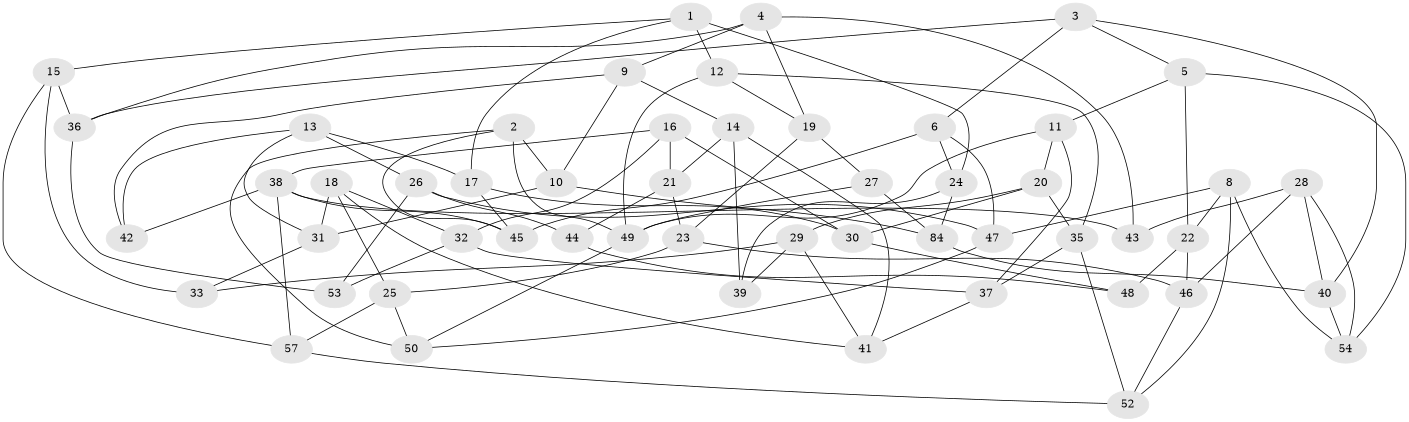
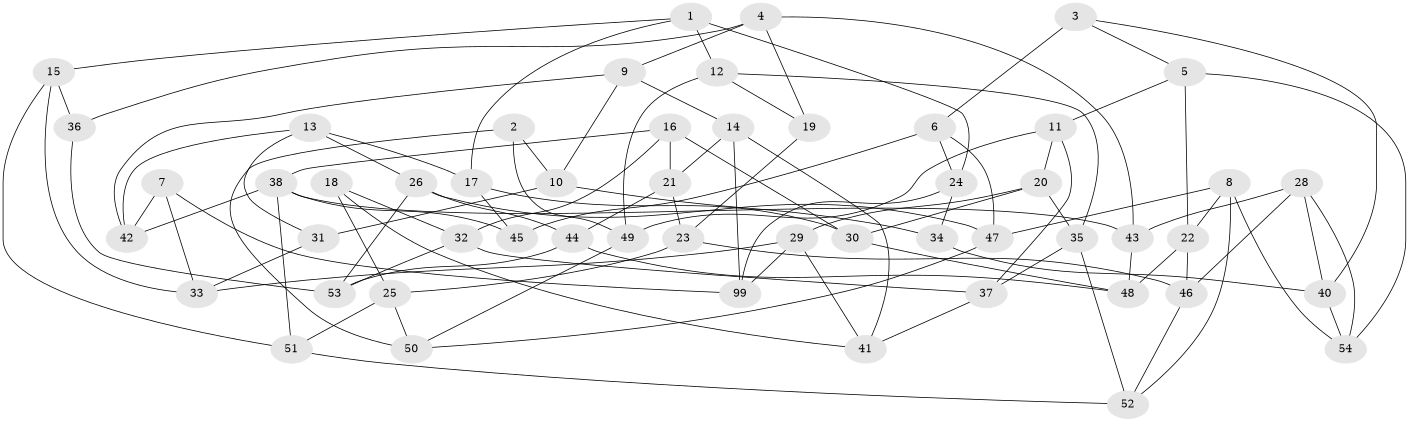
(572, 61) -> none
none -> (162, 183)
(872, 183) -> none
(384, 186) -> none
(325, 211) -> none
(937, 239) -> (937, 239)
none -> (496, 263)
none -> (1130, 266)
(740, 294) -> (740, 294)
(292, 349) -> (292, 349)
